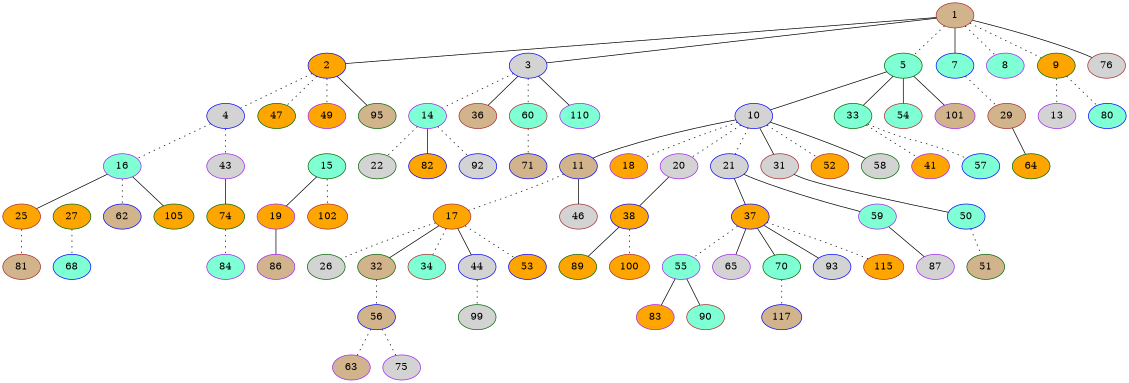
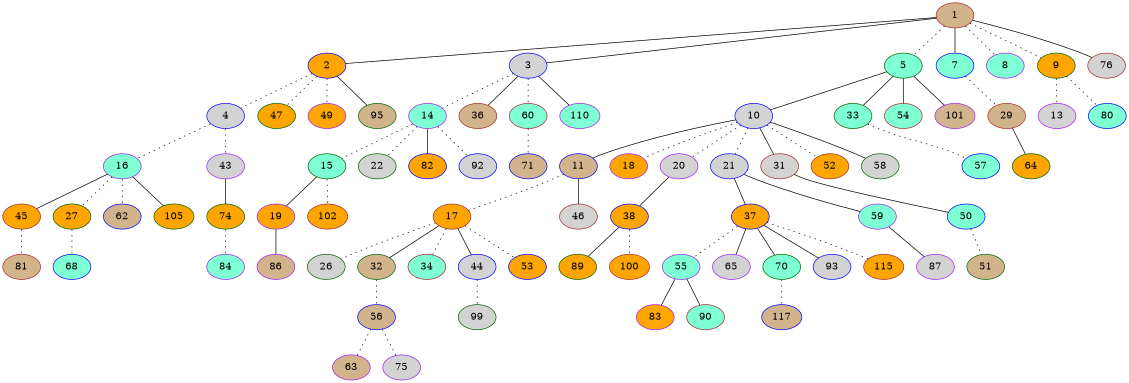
none -> (377, 141)
(931, 166) -> none
none -> (97, 191)
(22, 217) -> (22, 217)
